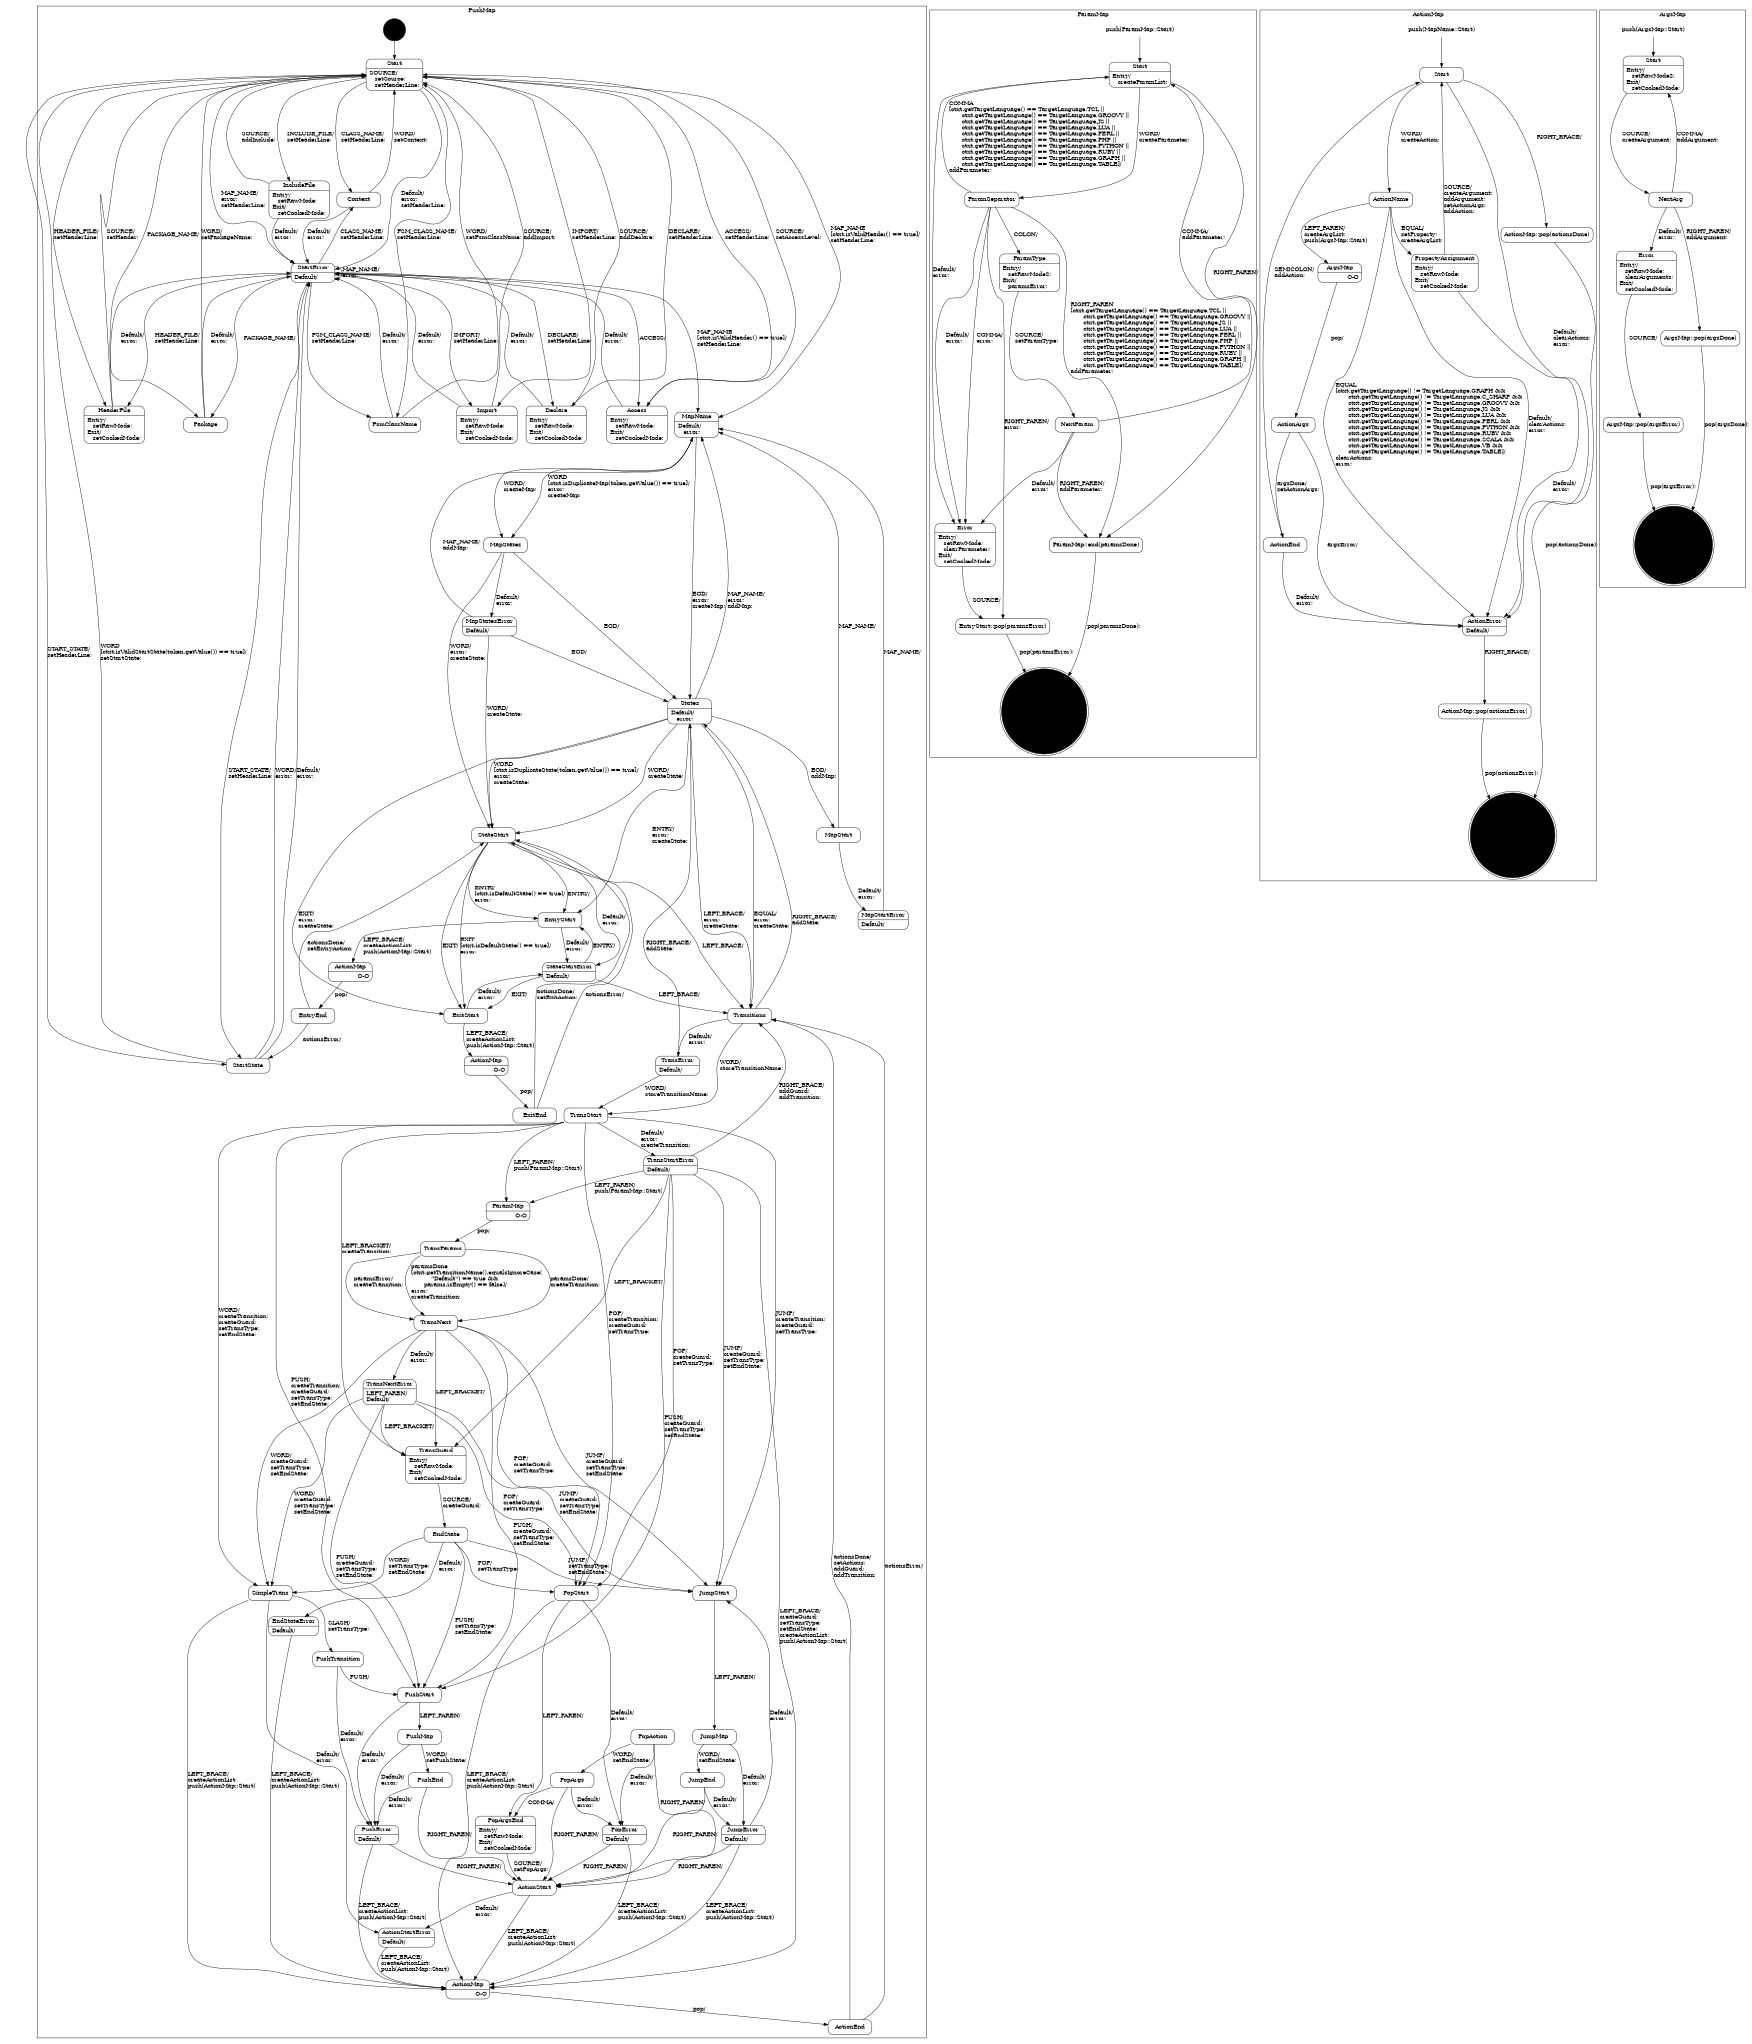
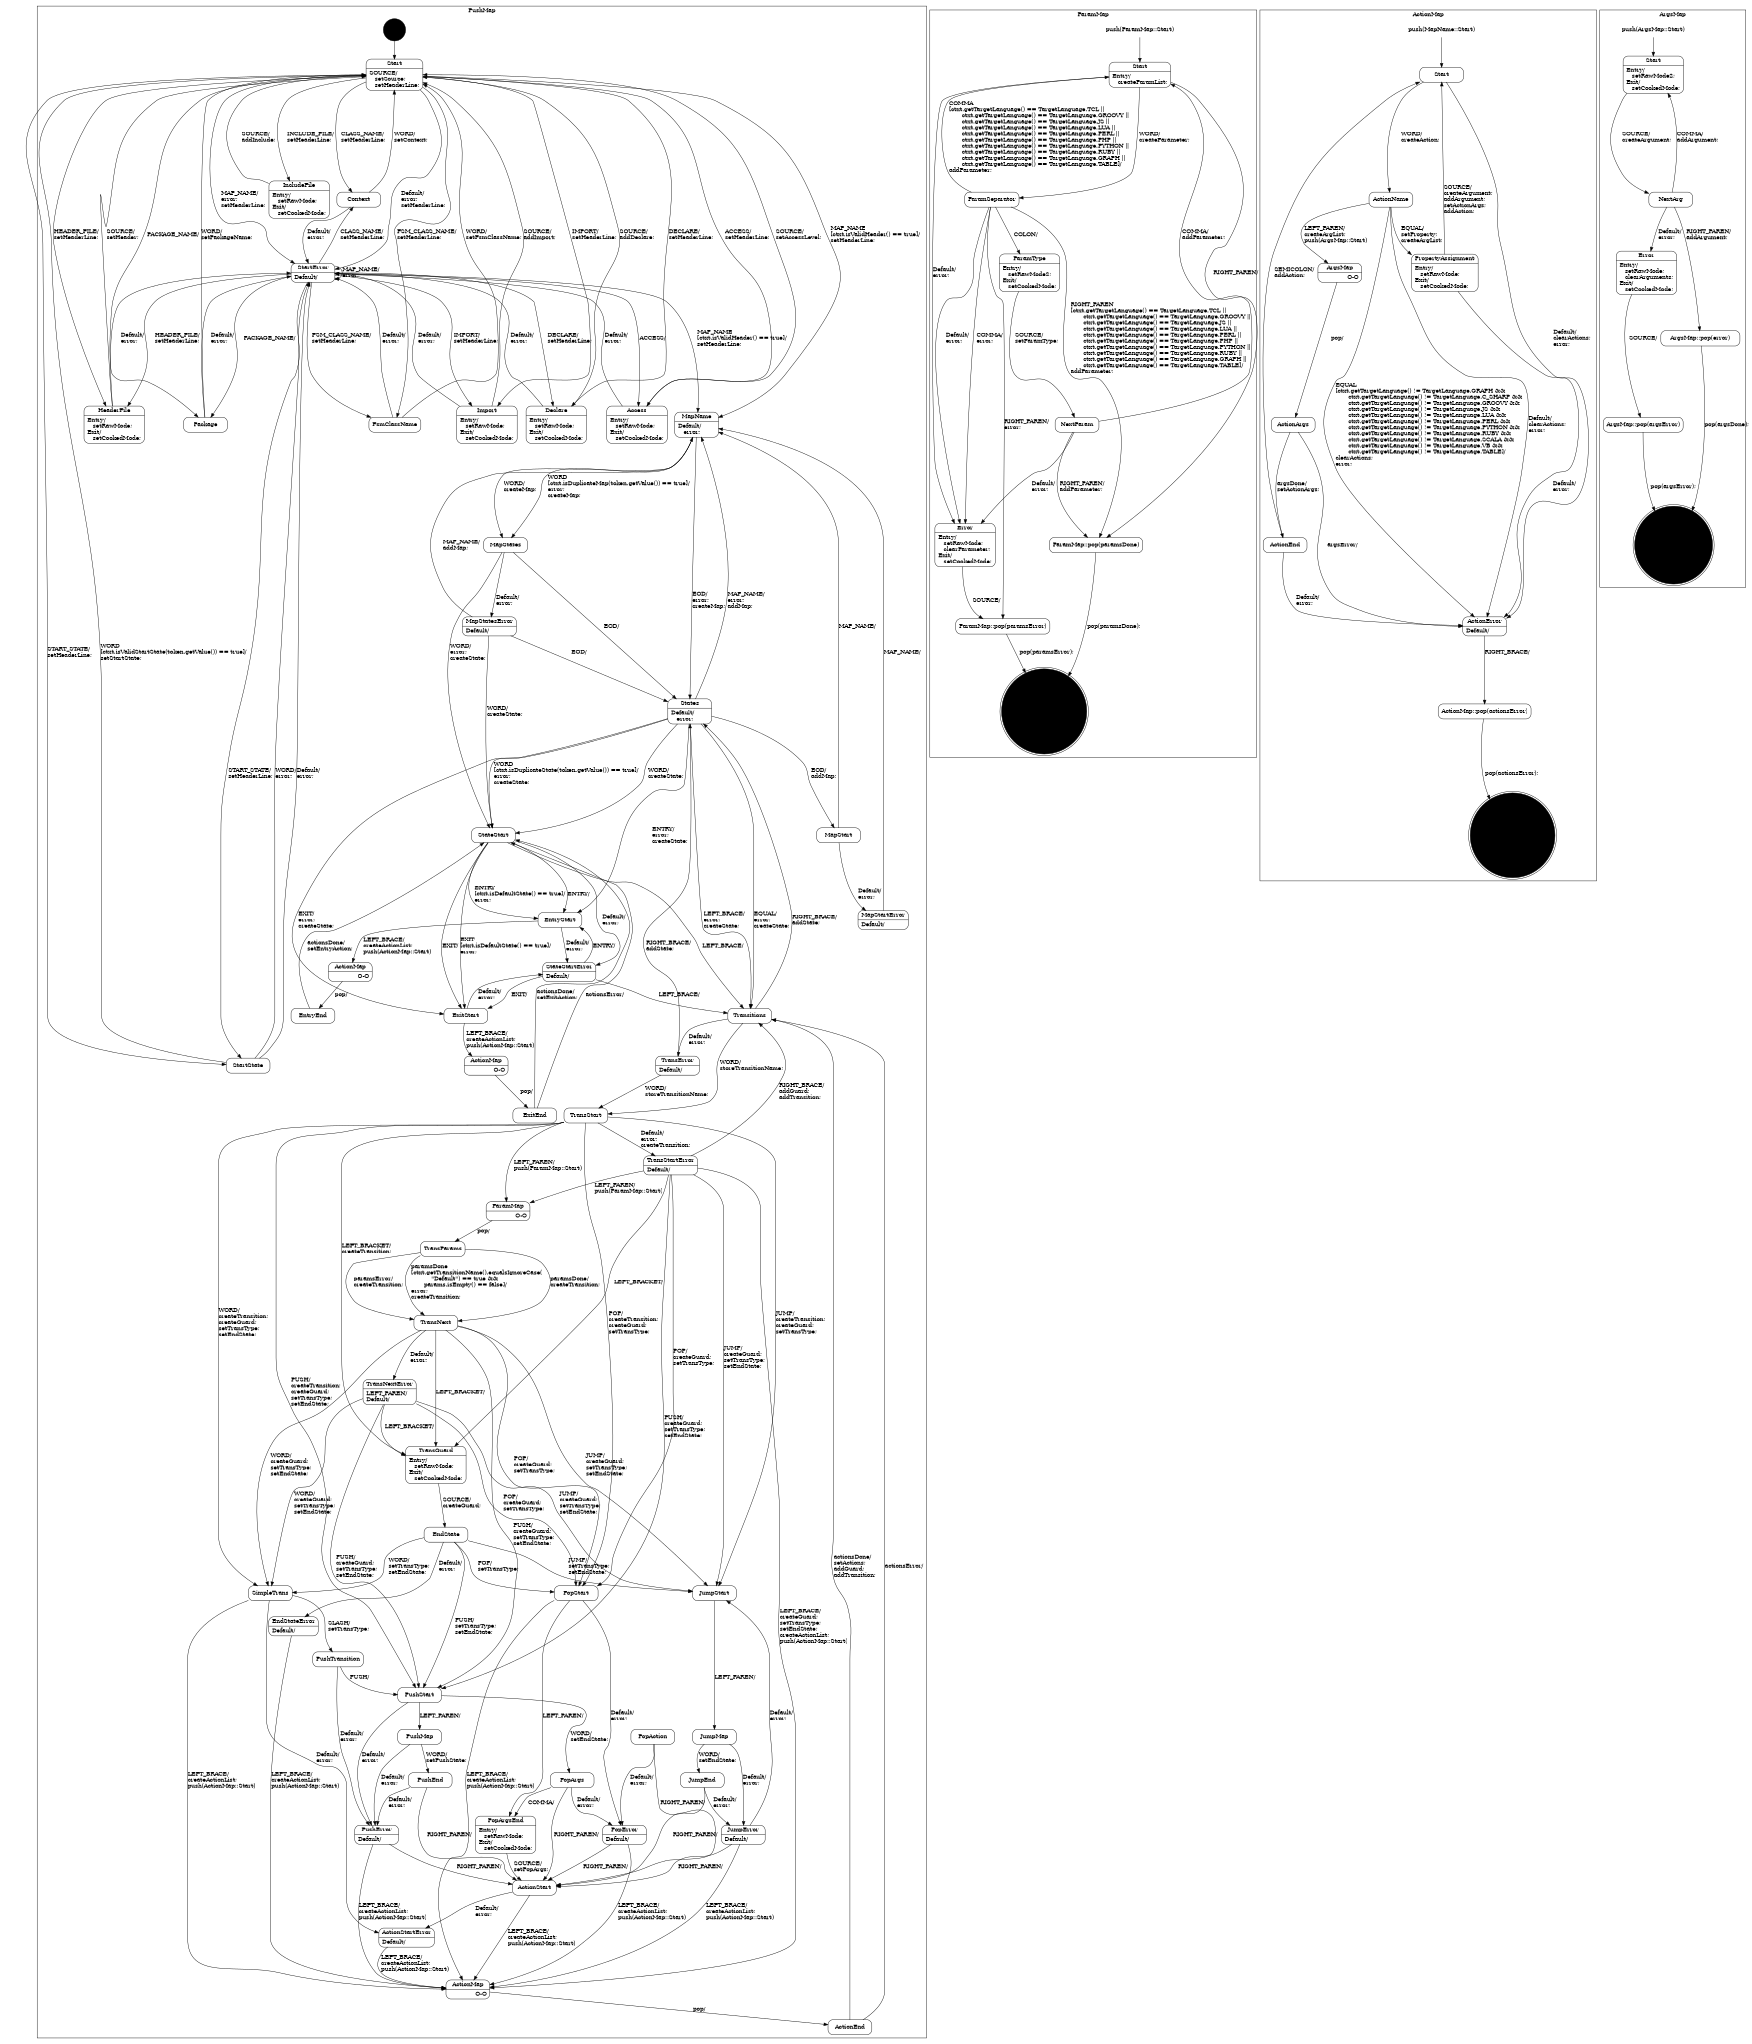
(1547, 235) -> none
(274, 242) -> none
(1025, 287) -> (1030, 287)
(1700, 338) -> (1700, 338)
(1096, 545) -> (1096, 545)
(1003, 626) -> (1003, 626)
(293, 1042) -> none
(606, 1755) -> (548, 1701)
